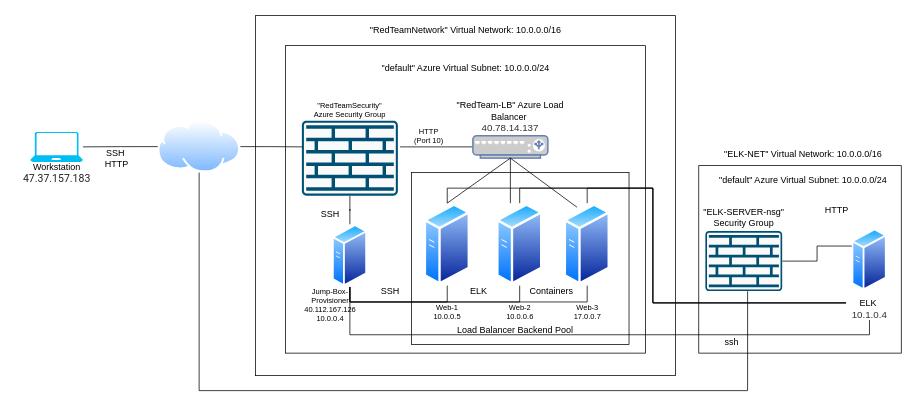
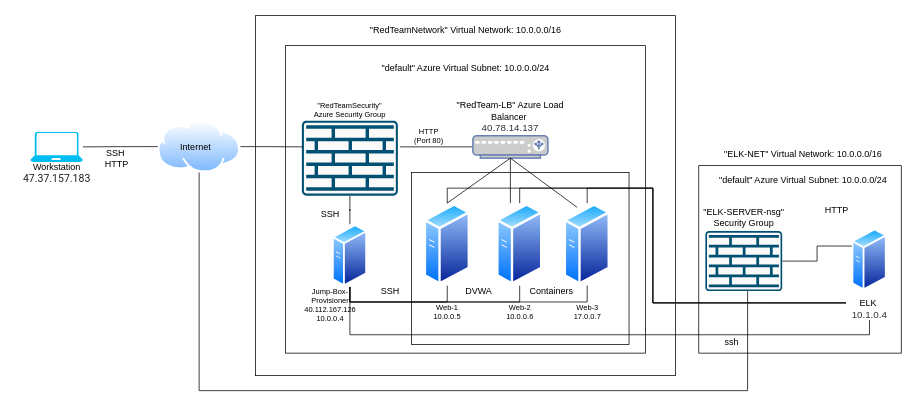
(429, 135) -> (429, 135)
none -> (195, 146)
(479, 291) -> (479, 291)
(514, 330) -> none
